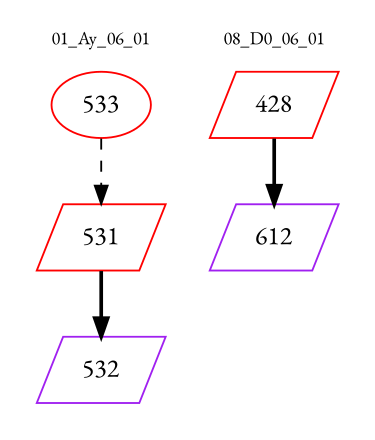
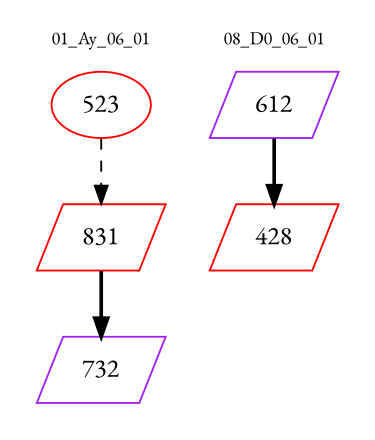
(101, 105) -> (101, 105)
(274, 162) -> (274, 162)
(101, 237) -> (101, 237)
(101, 370) -> (101, 370)
